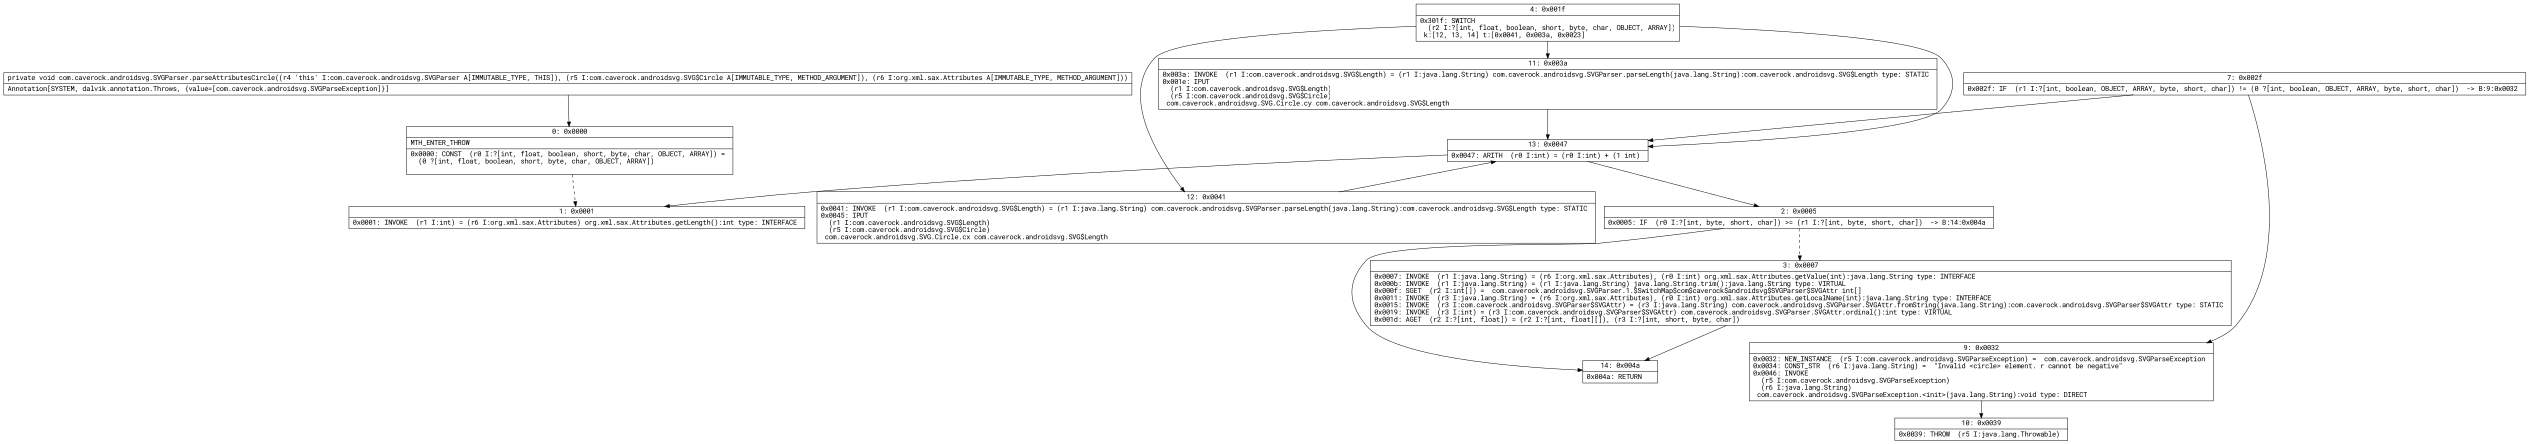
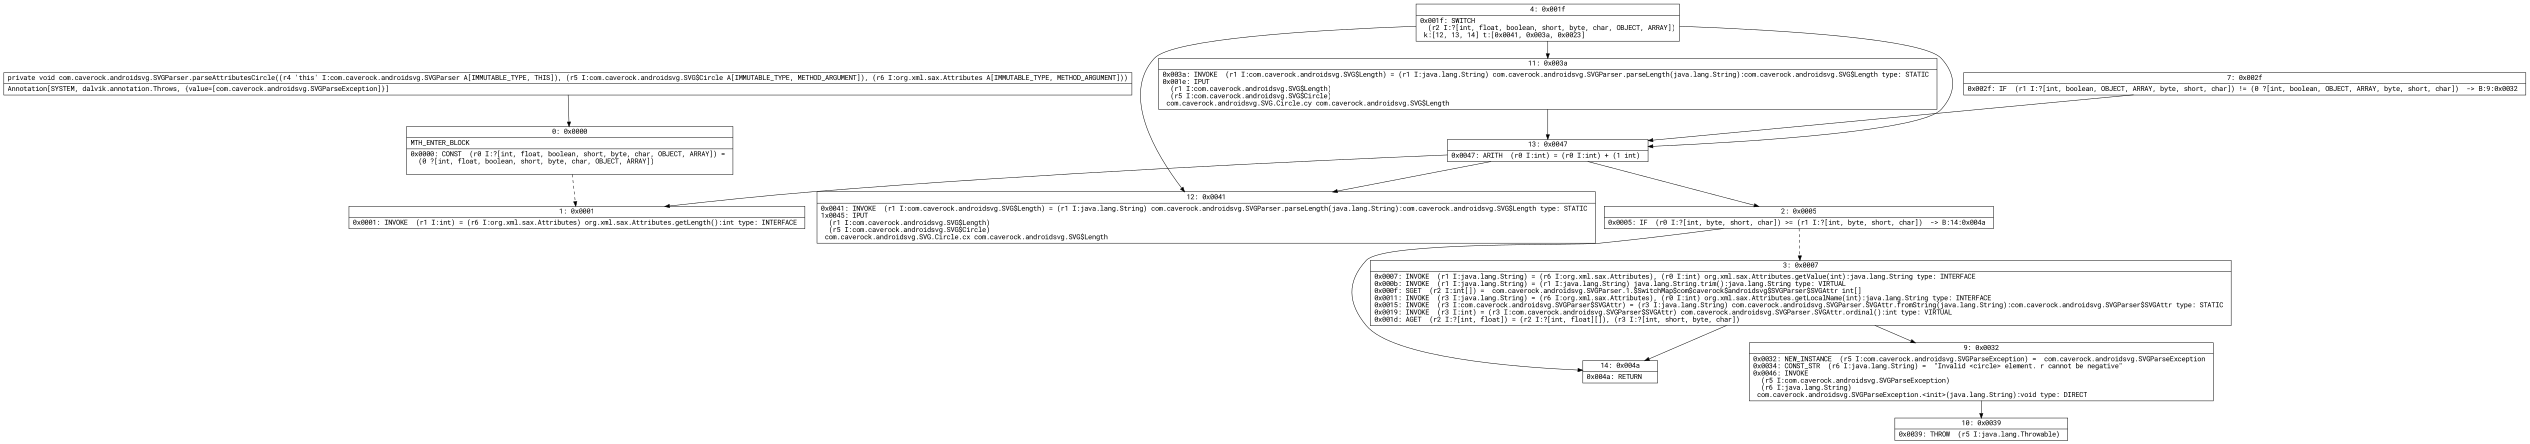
(1452, 21) -> (1452, 21)
(440, 143) -> (440, 143)
(1415, 177) -> (1414, 176)
(848, 216) -> (848, 216)
(2269, 228) -> (1893, 333)
